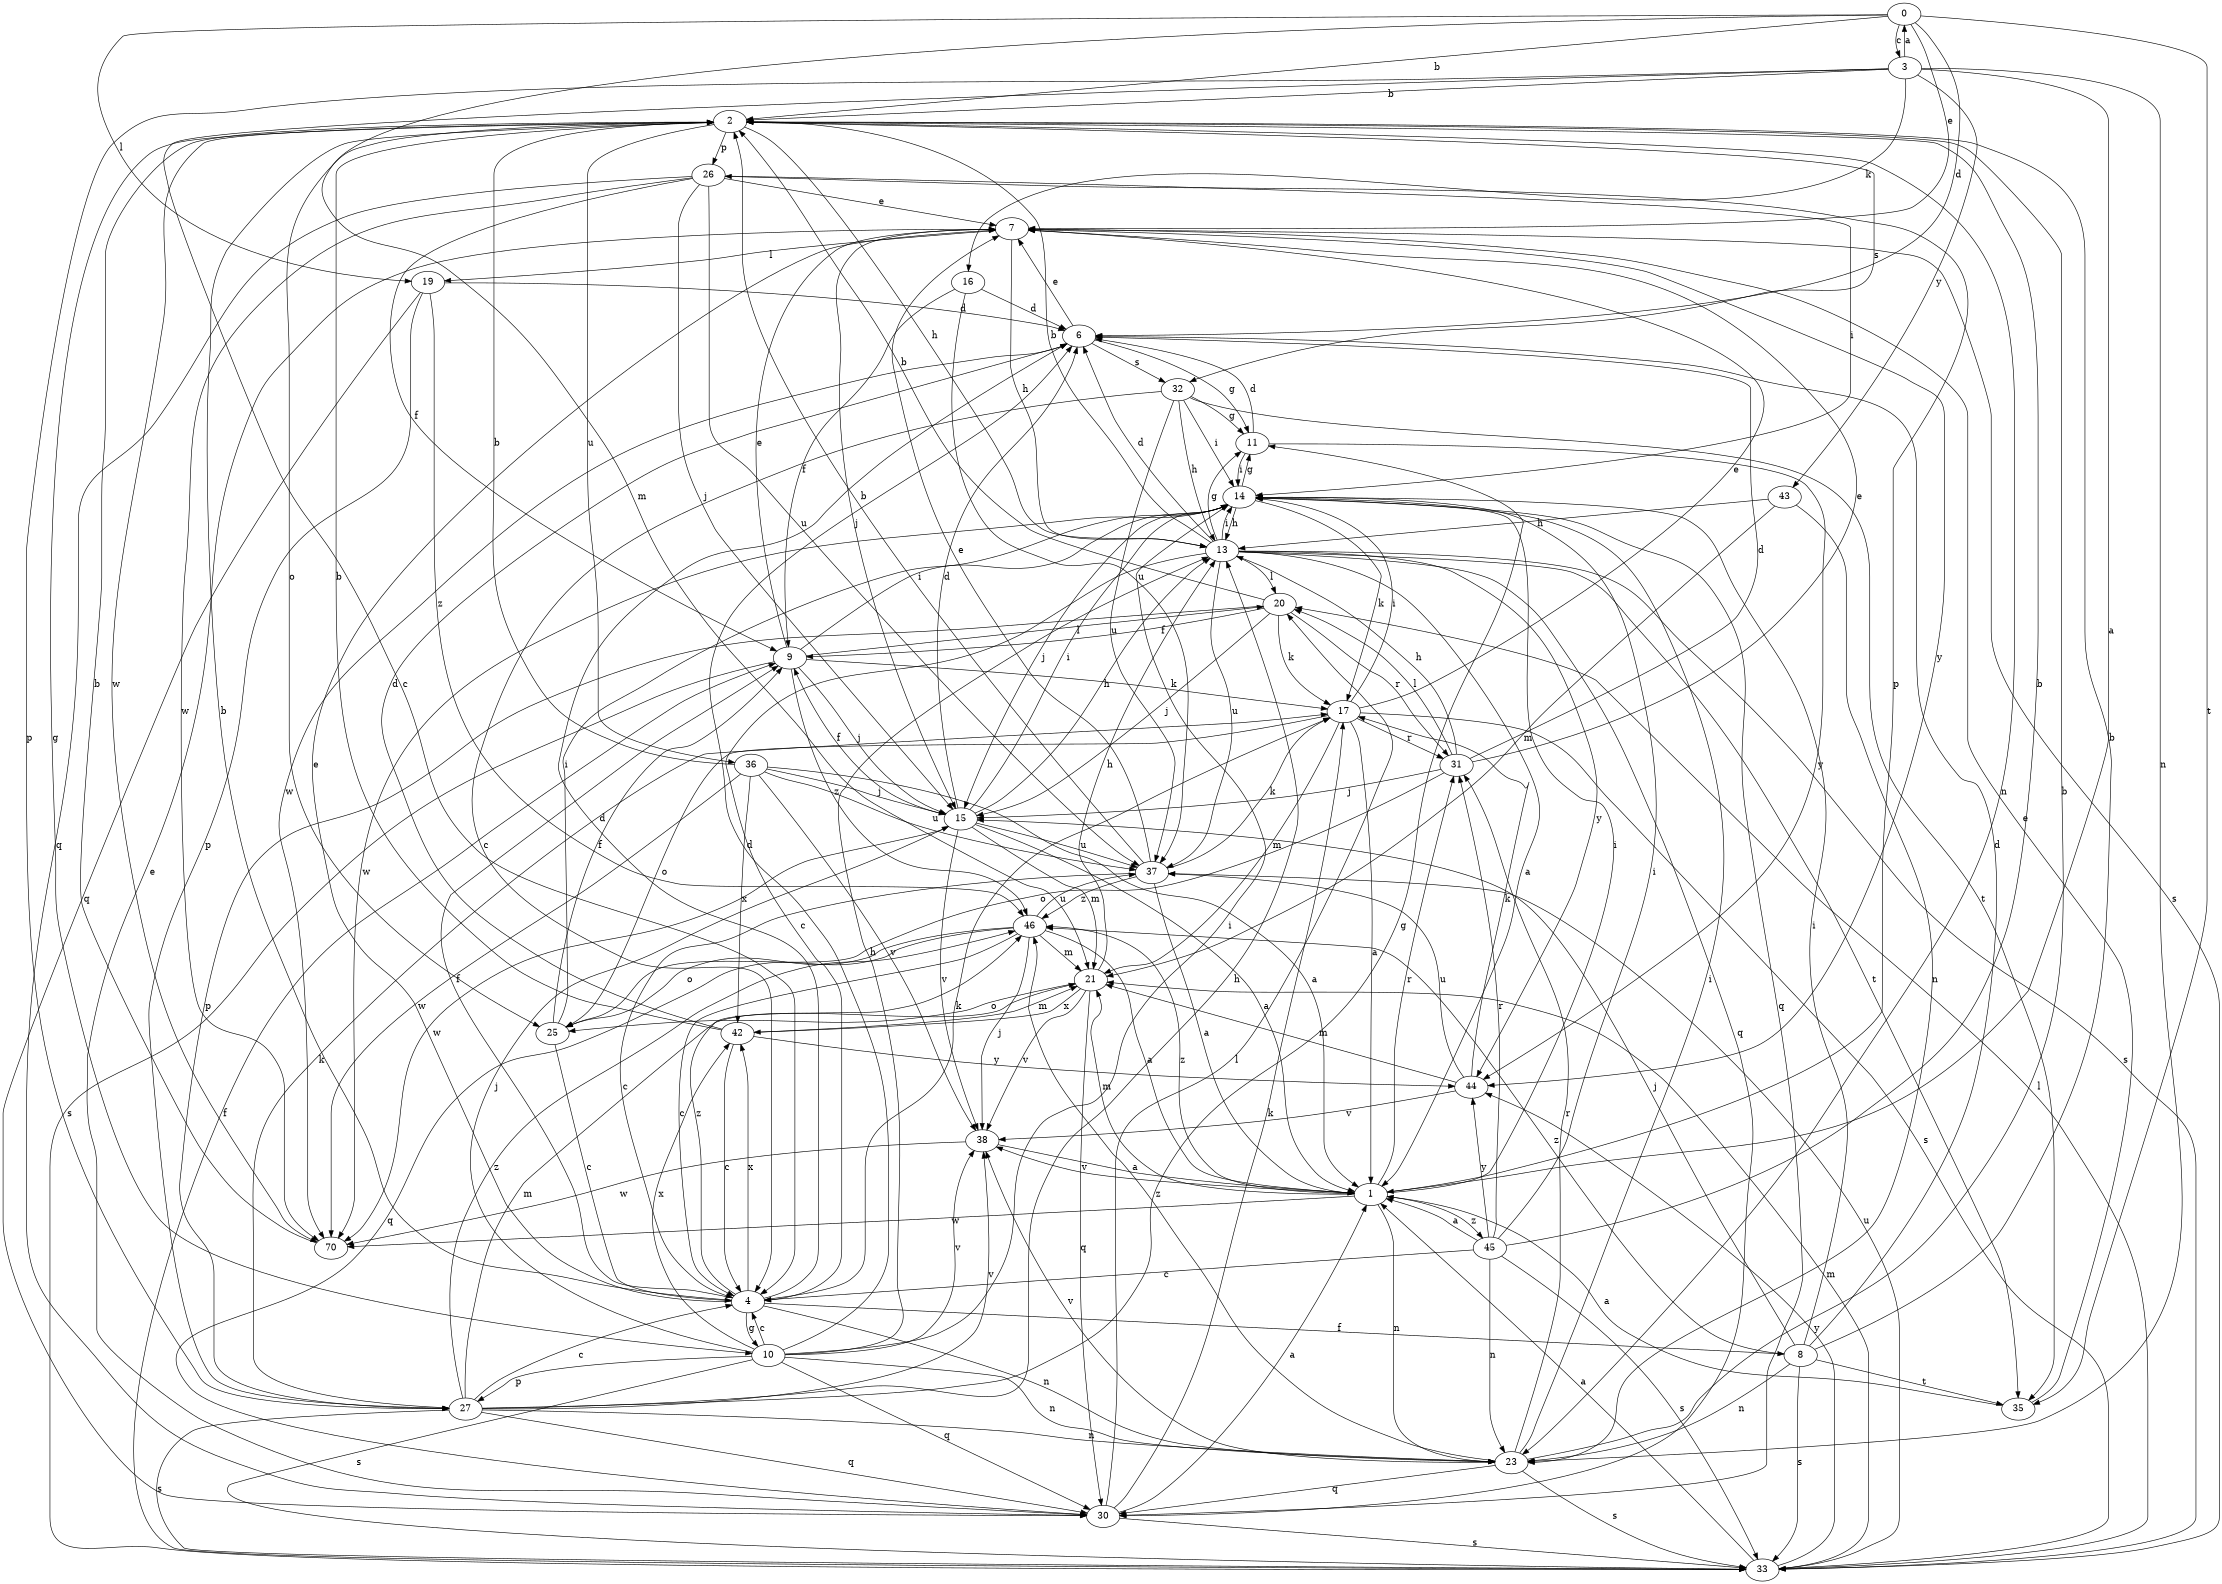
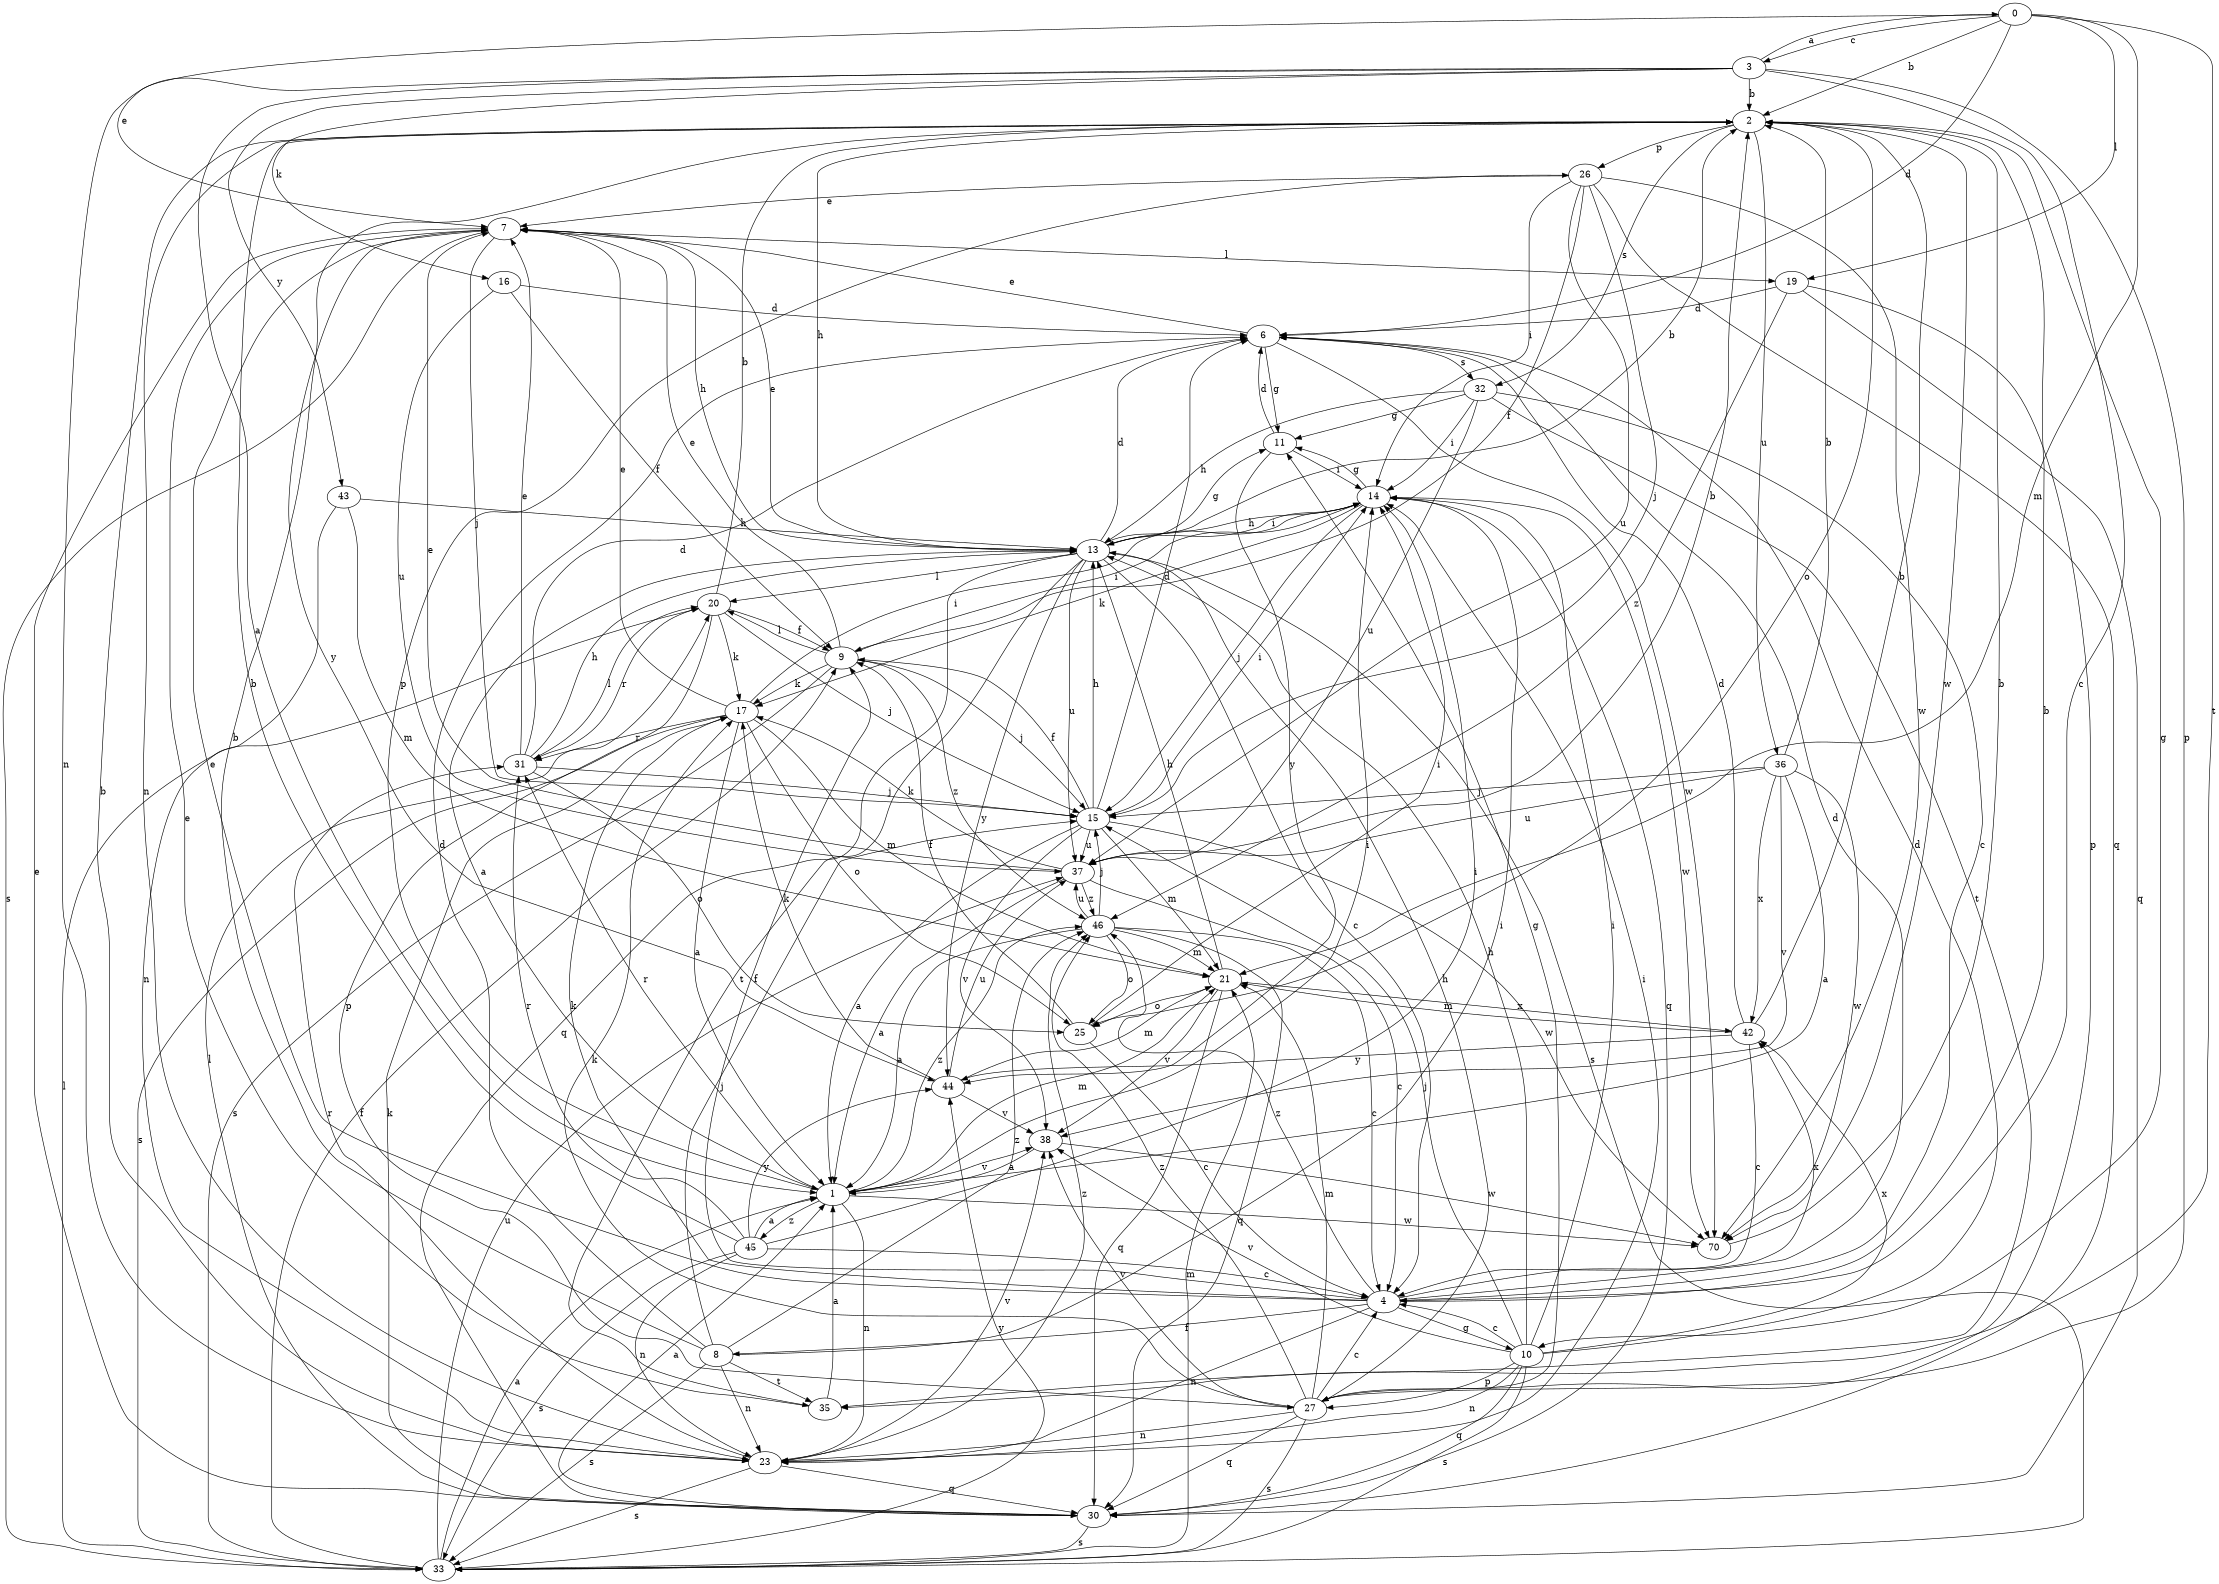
none -> (771, 438)
(994, 1028) -> (1101, 875)
